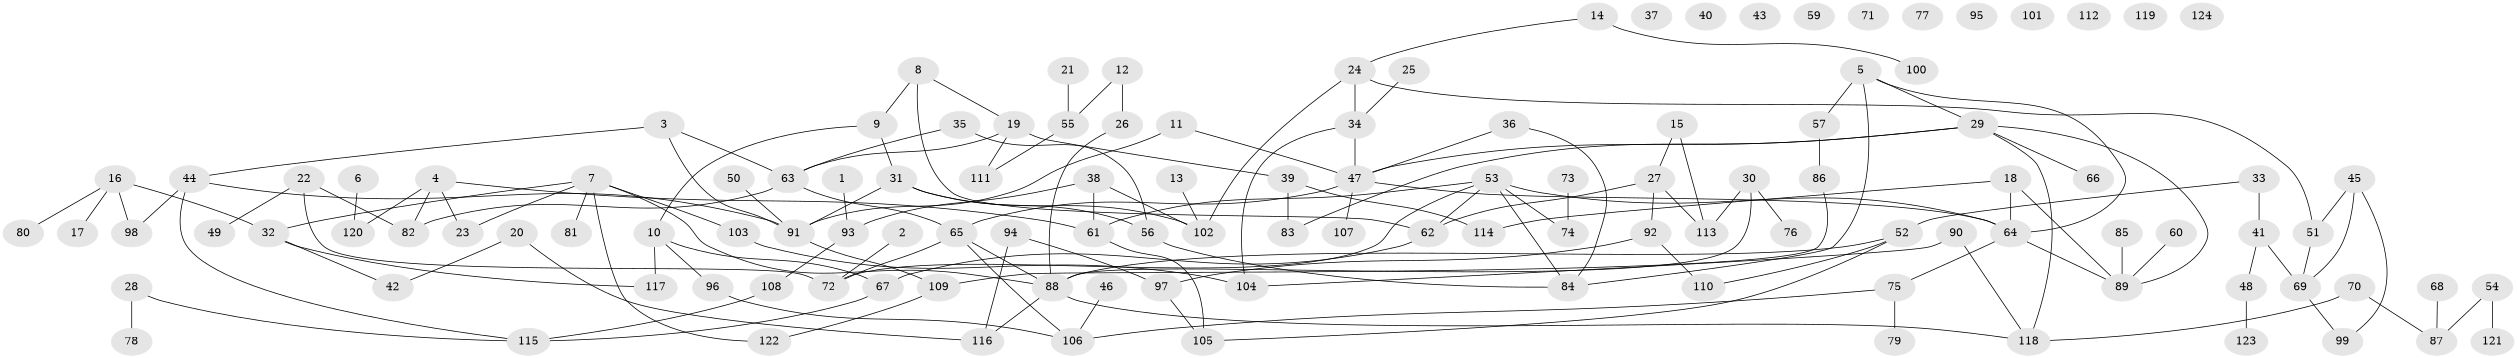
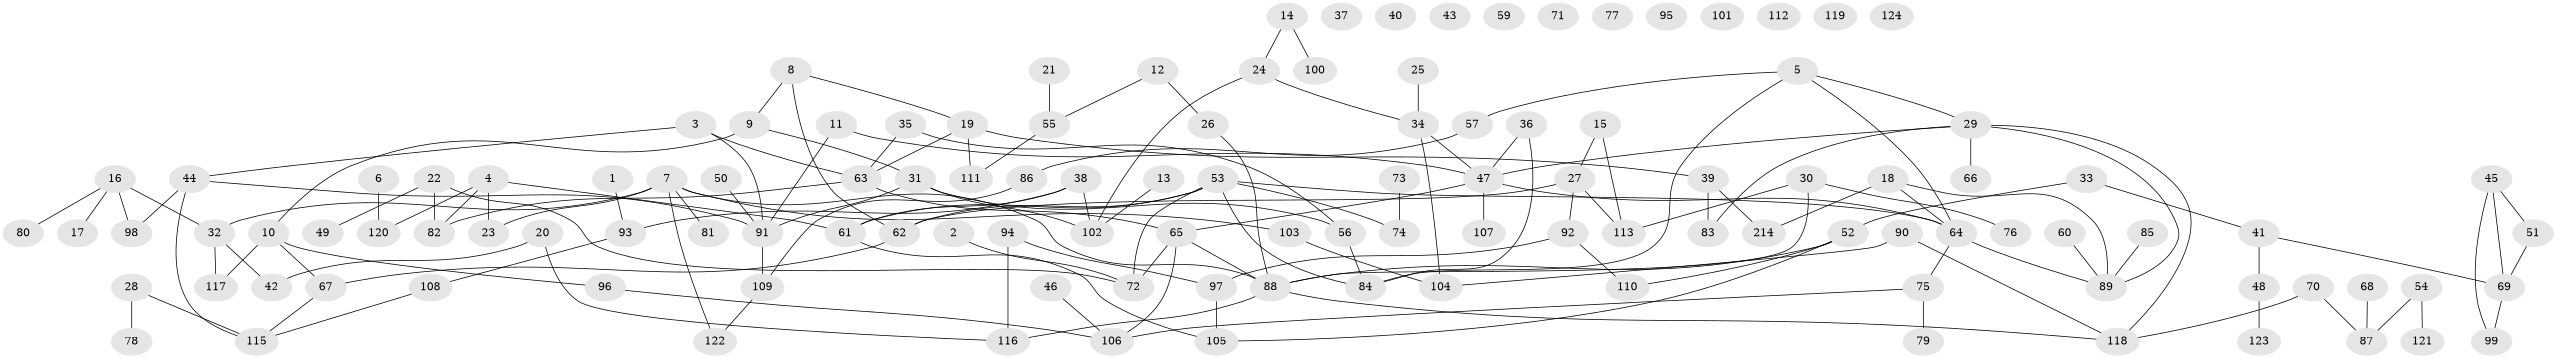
(1889, 106) -> none
(1484, 233) -> (1764, 233)
